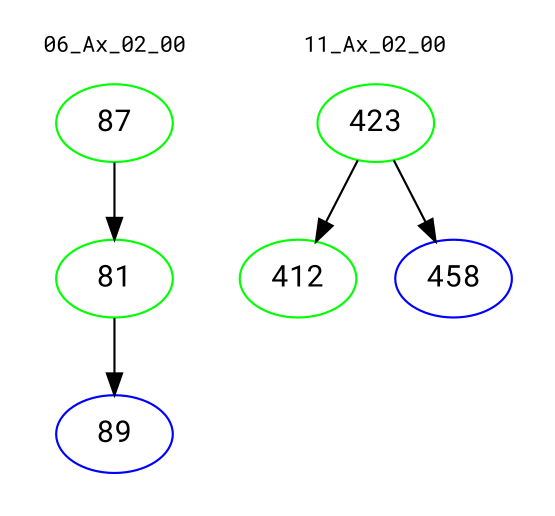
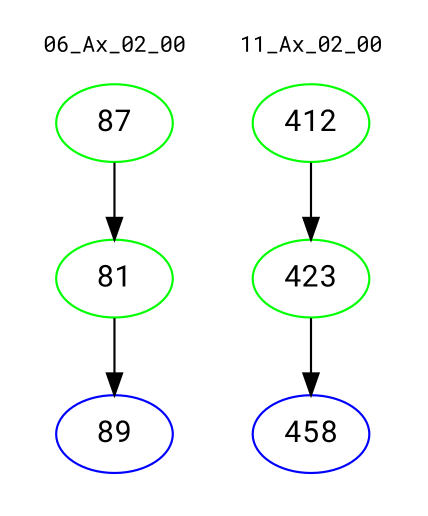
(342, 191) -> (311, 190)
